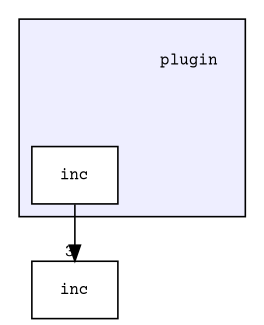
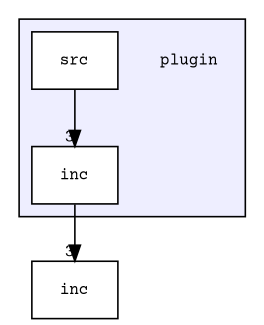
none -> (75, 61)
